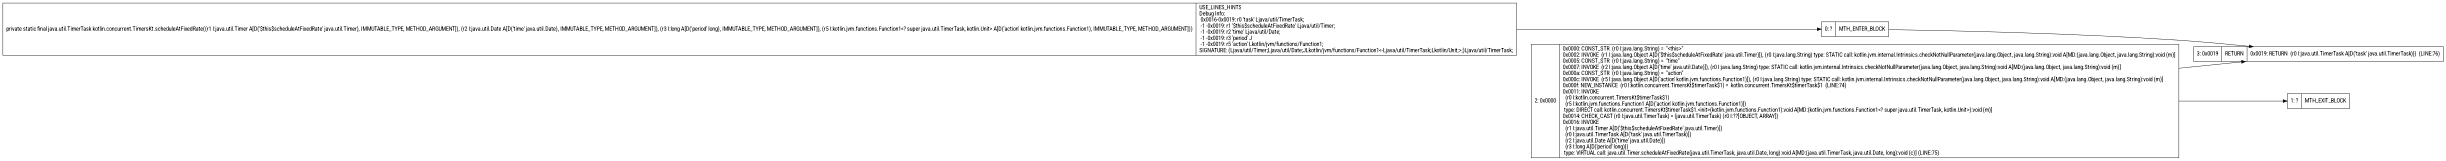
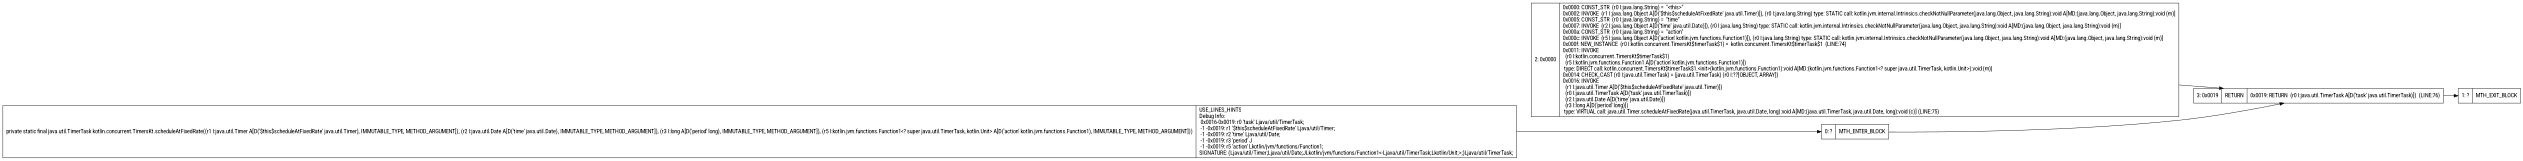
(2231, 101) -> (2449, 96)
